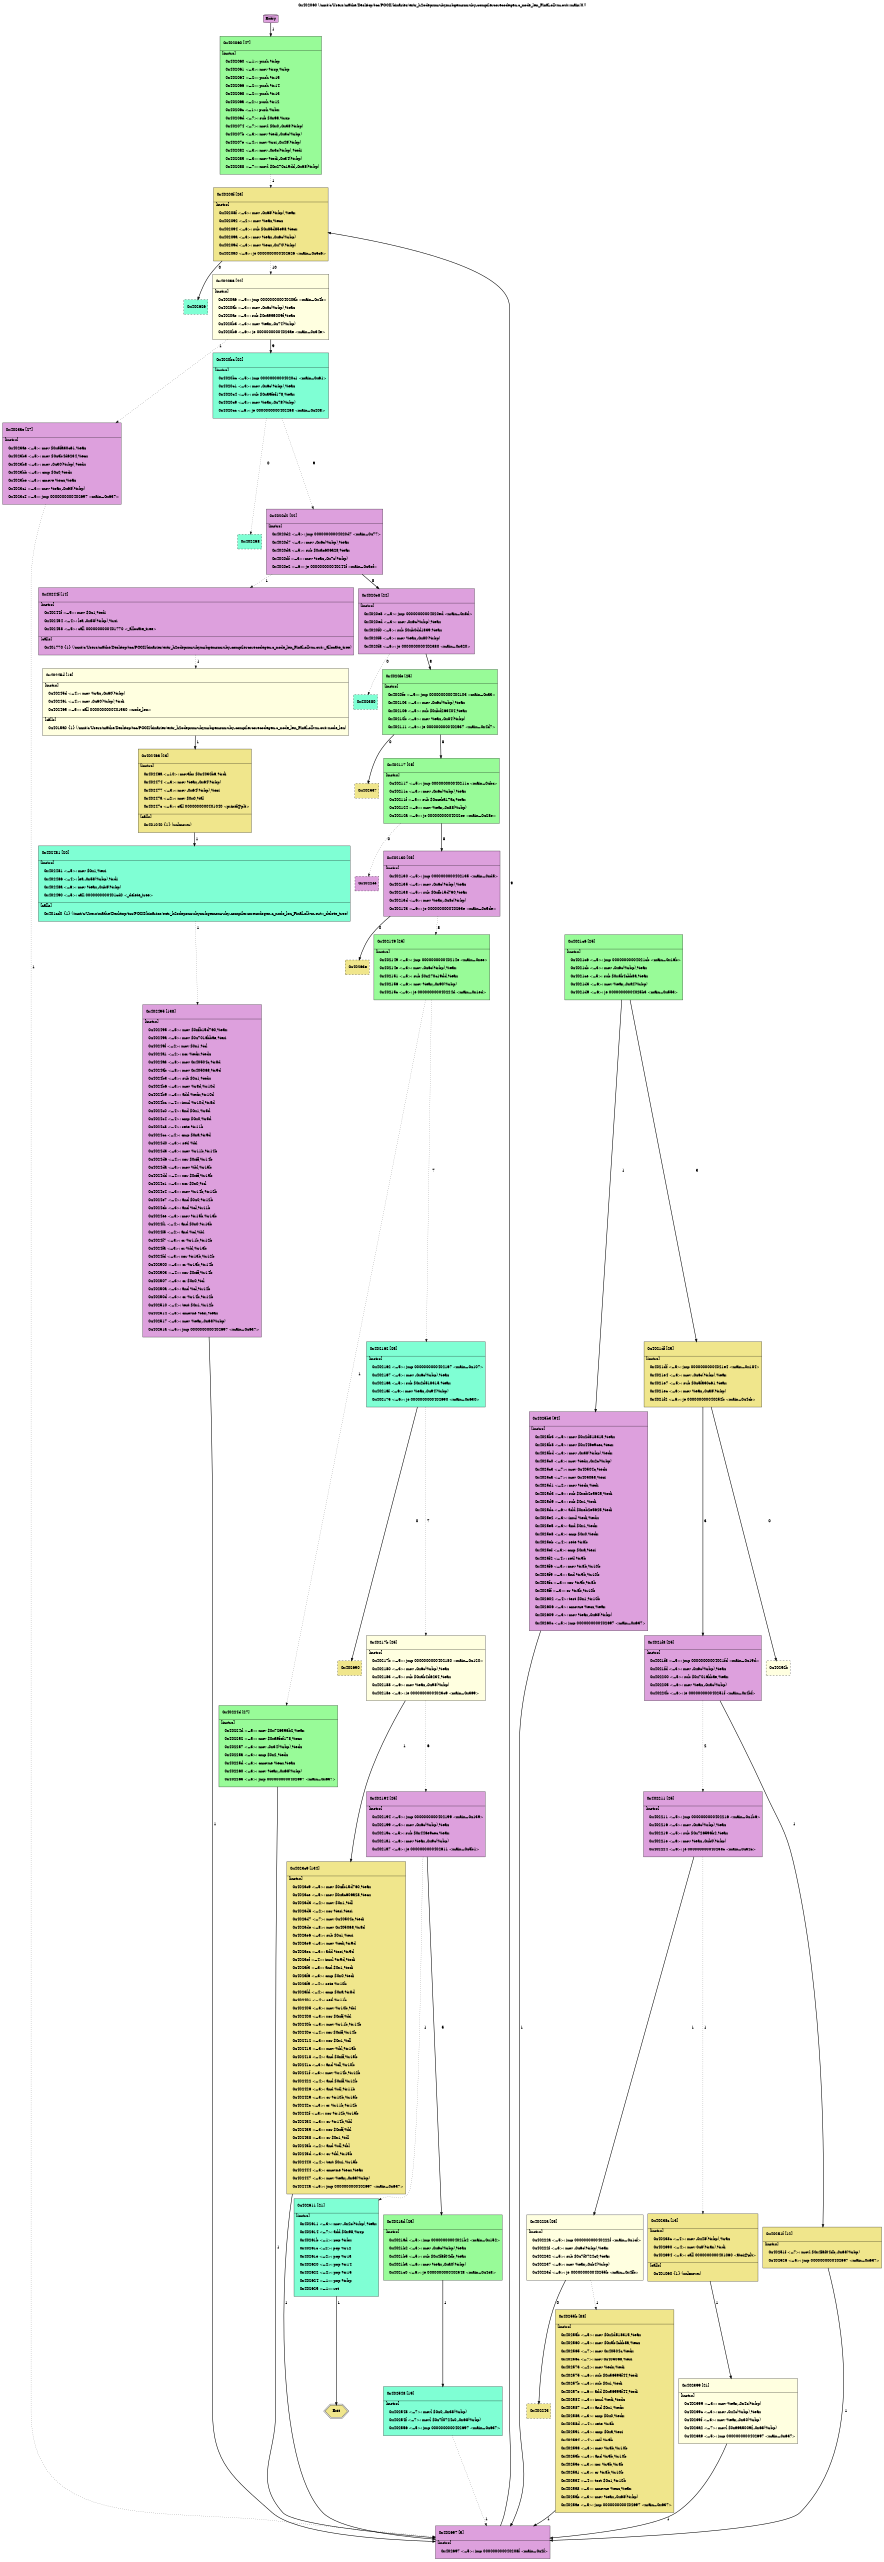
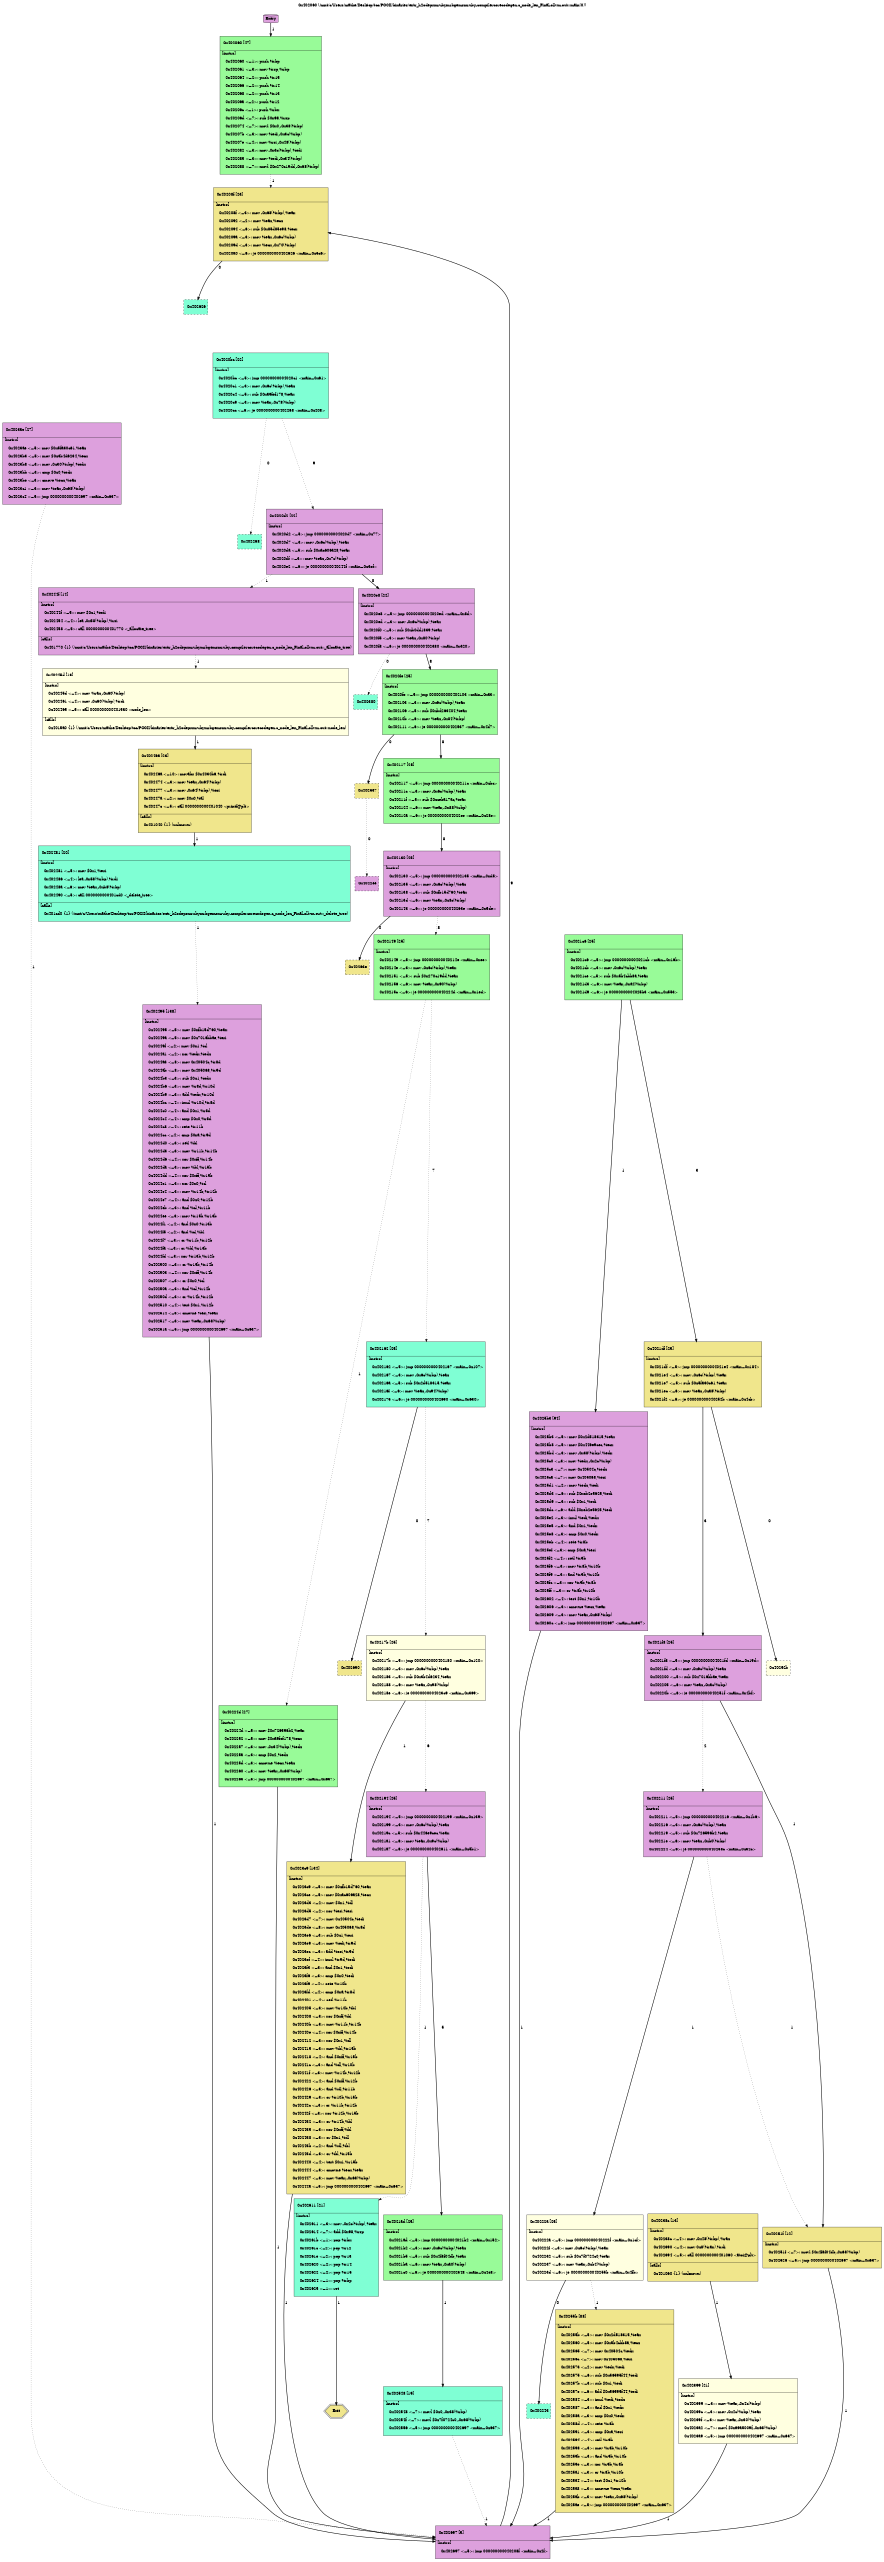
(271, 307) -> none
(381, 846) -> (367, 836)
(703, 2034) -> (743, 2045)
(539, 2411) -> (539, 2411)
